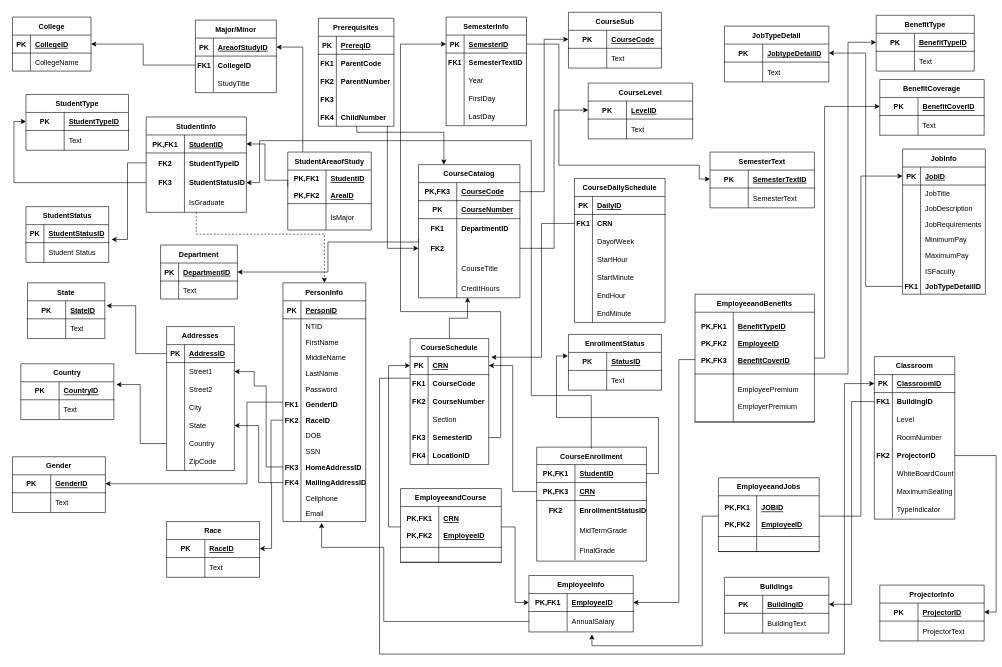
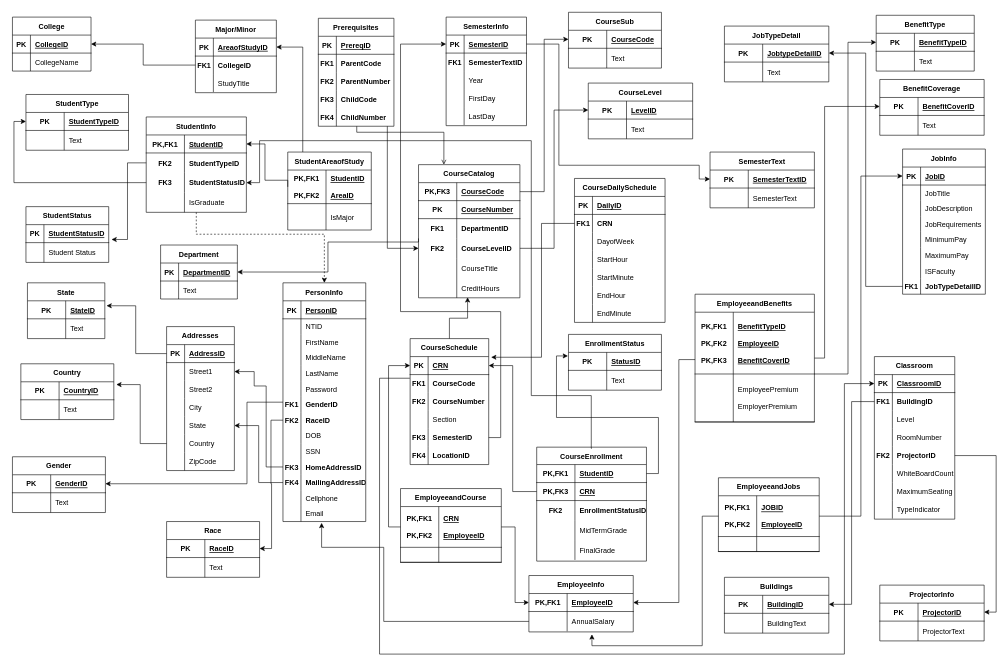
none -> (365, 99)
(444, 159) -> (444, 160)
none -> (488, 248)
